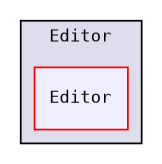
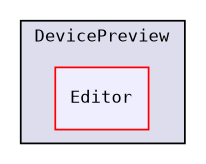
(81, 37) -> (103, 37)
